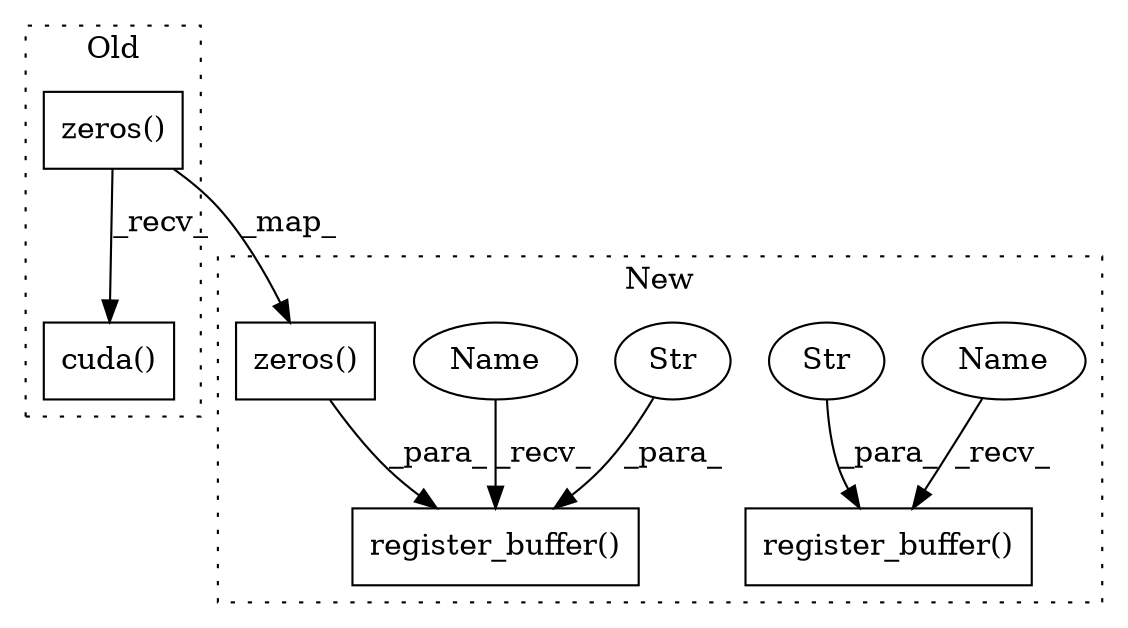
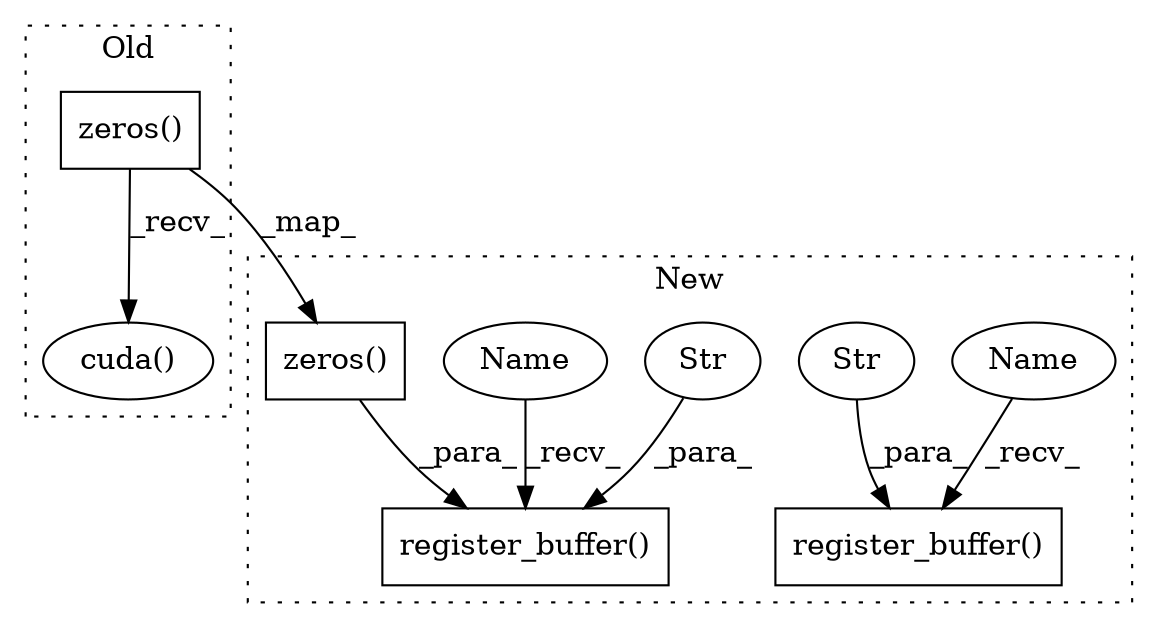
(109, 361) -> (128, 361)
